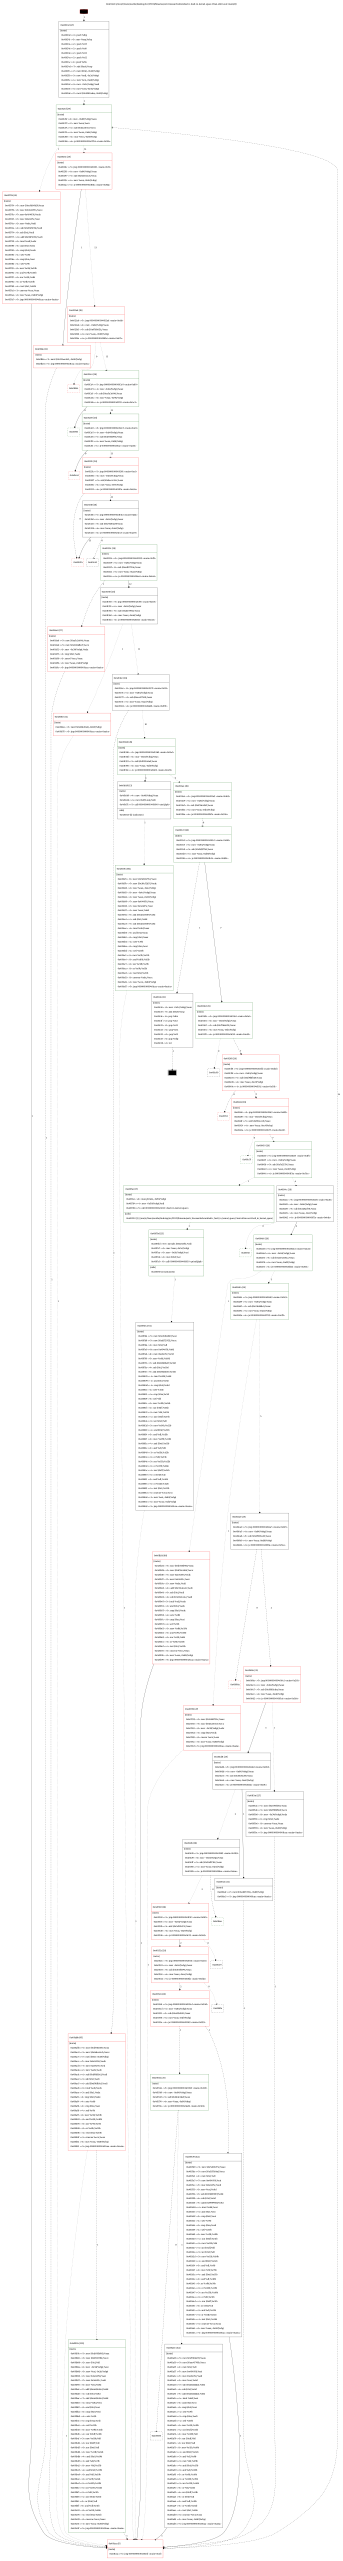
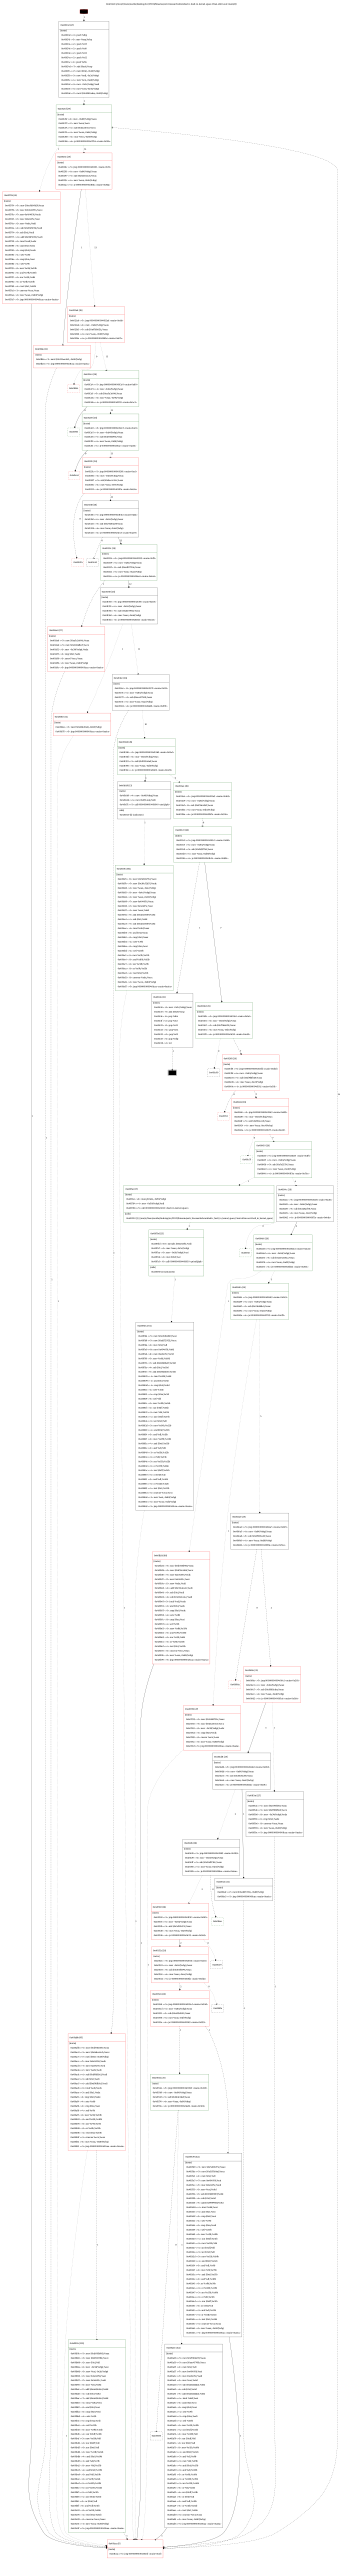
(84, 546) -> (119, 540)
